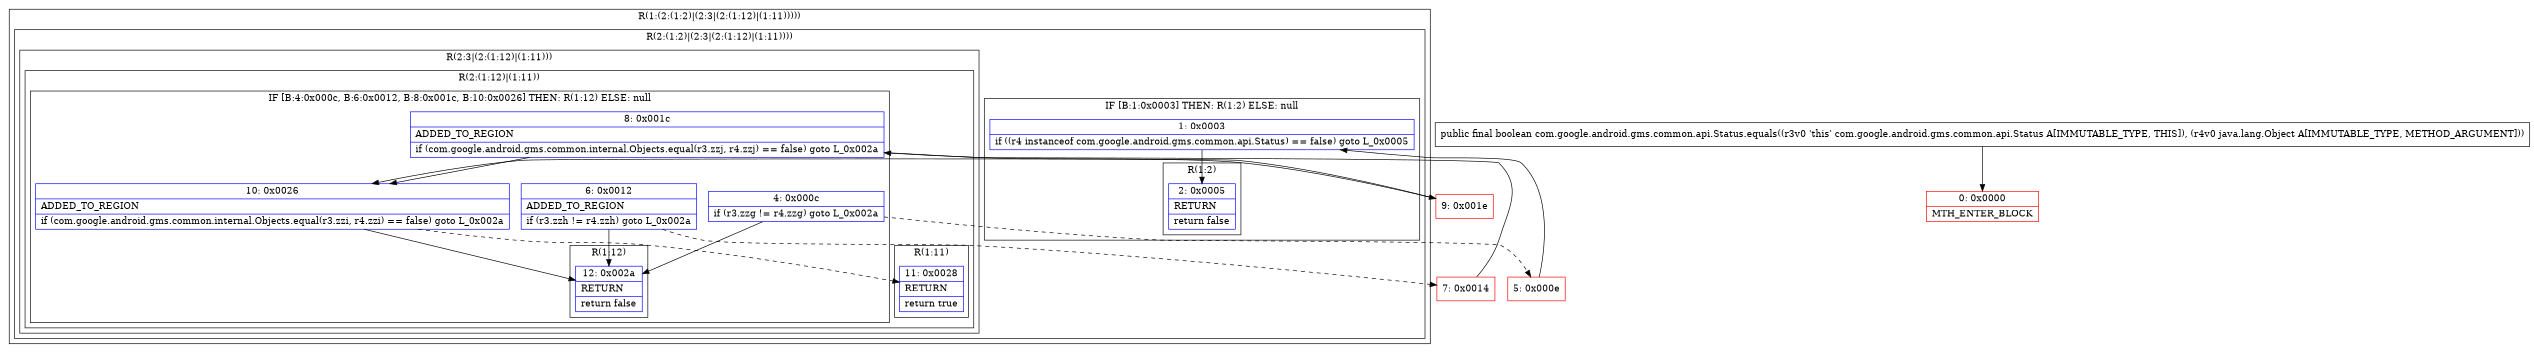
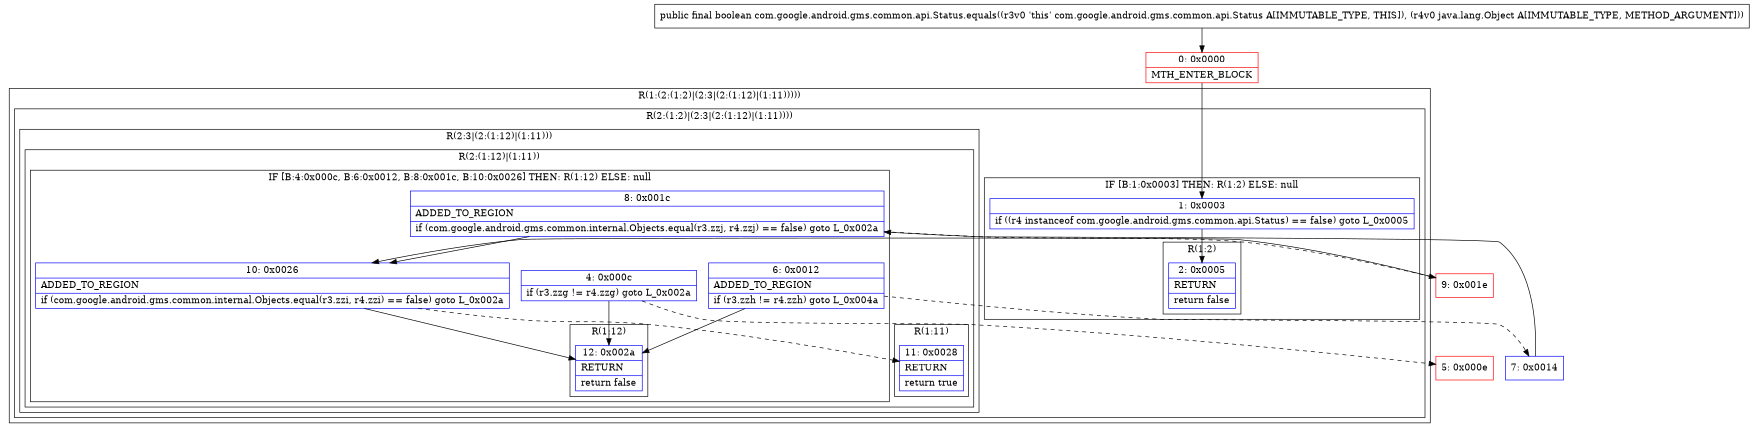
(1158, 159) -> (1158, 239)
(1494, 159) -> (1202, 137)
(609, 221) -> (796, 301)
(1466, 289) -> (1535, 368)
